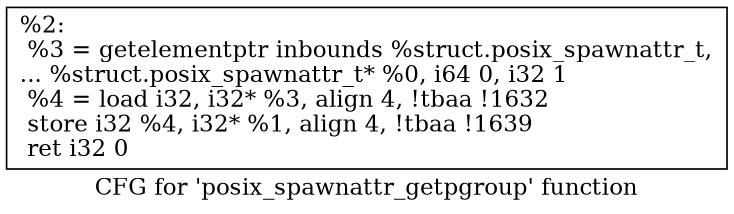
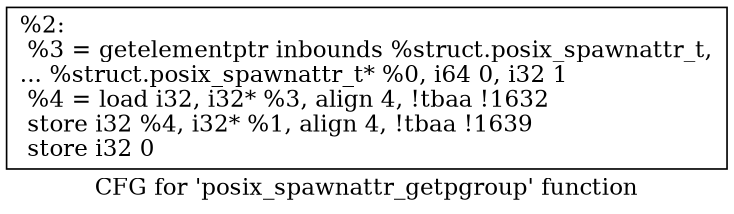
(75, 149) -> (87, 149)
